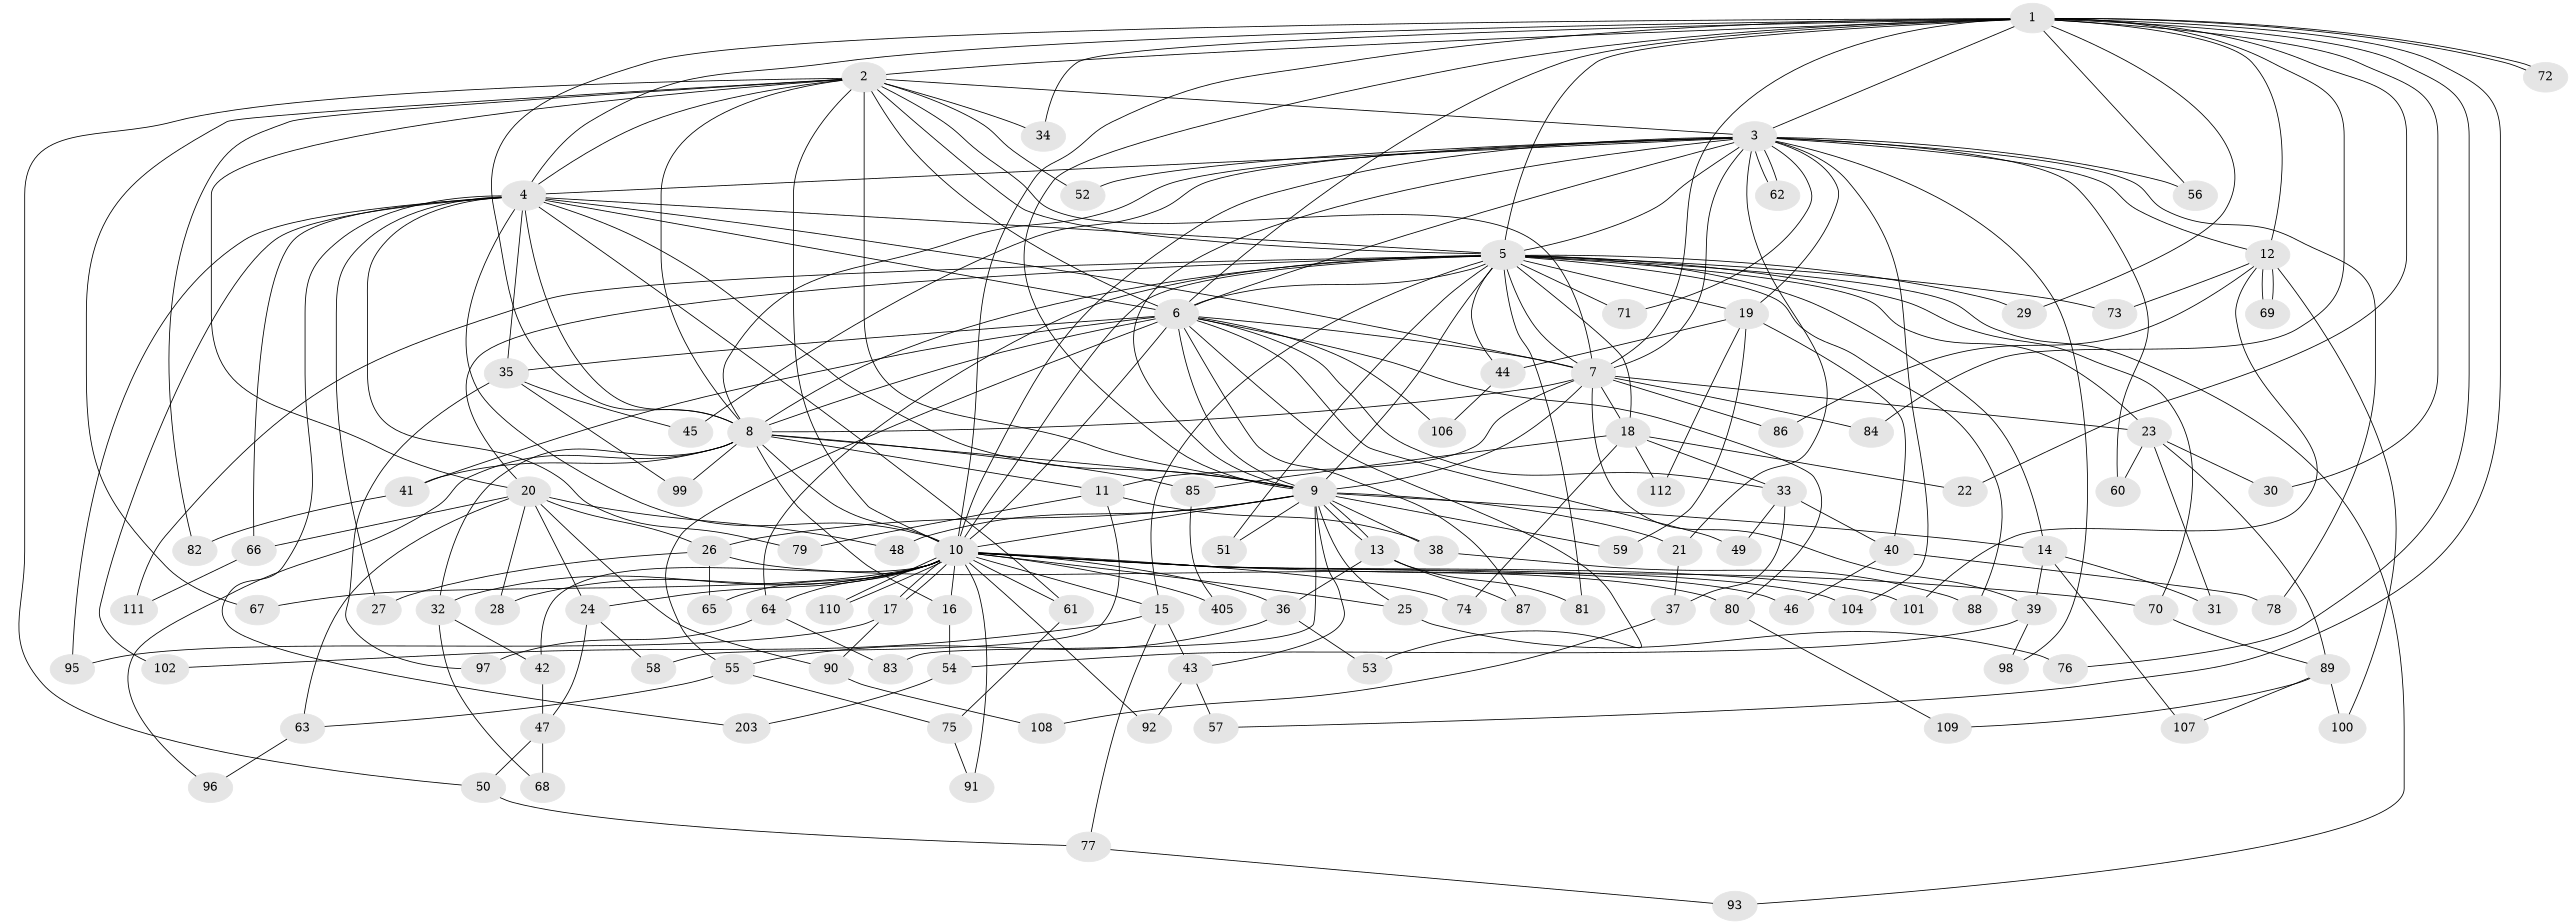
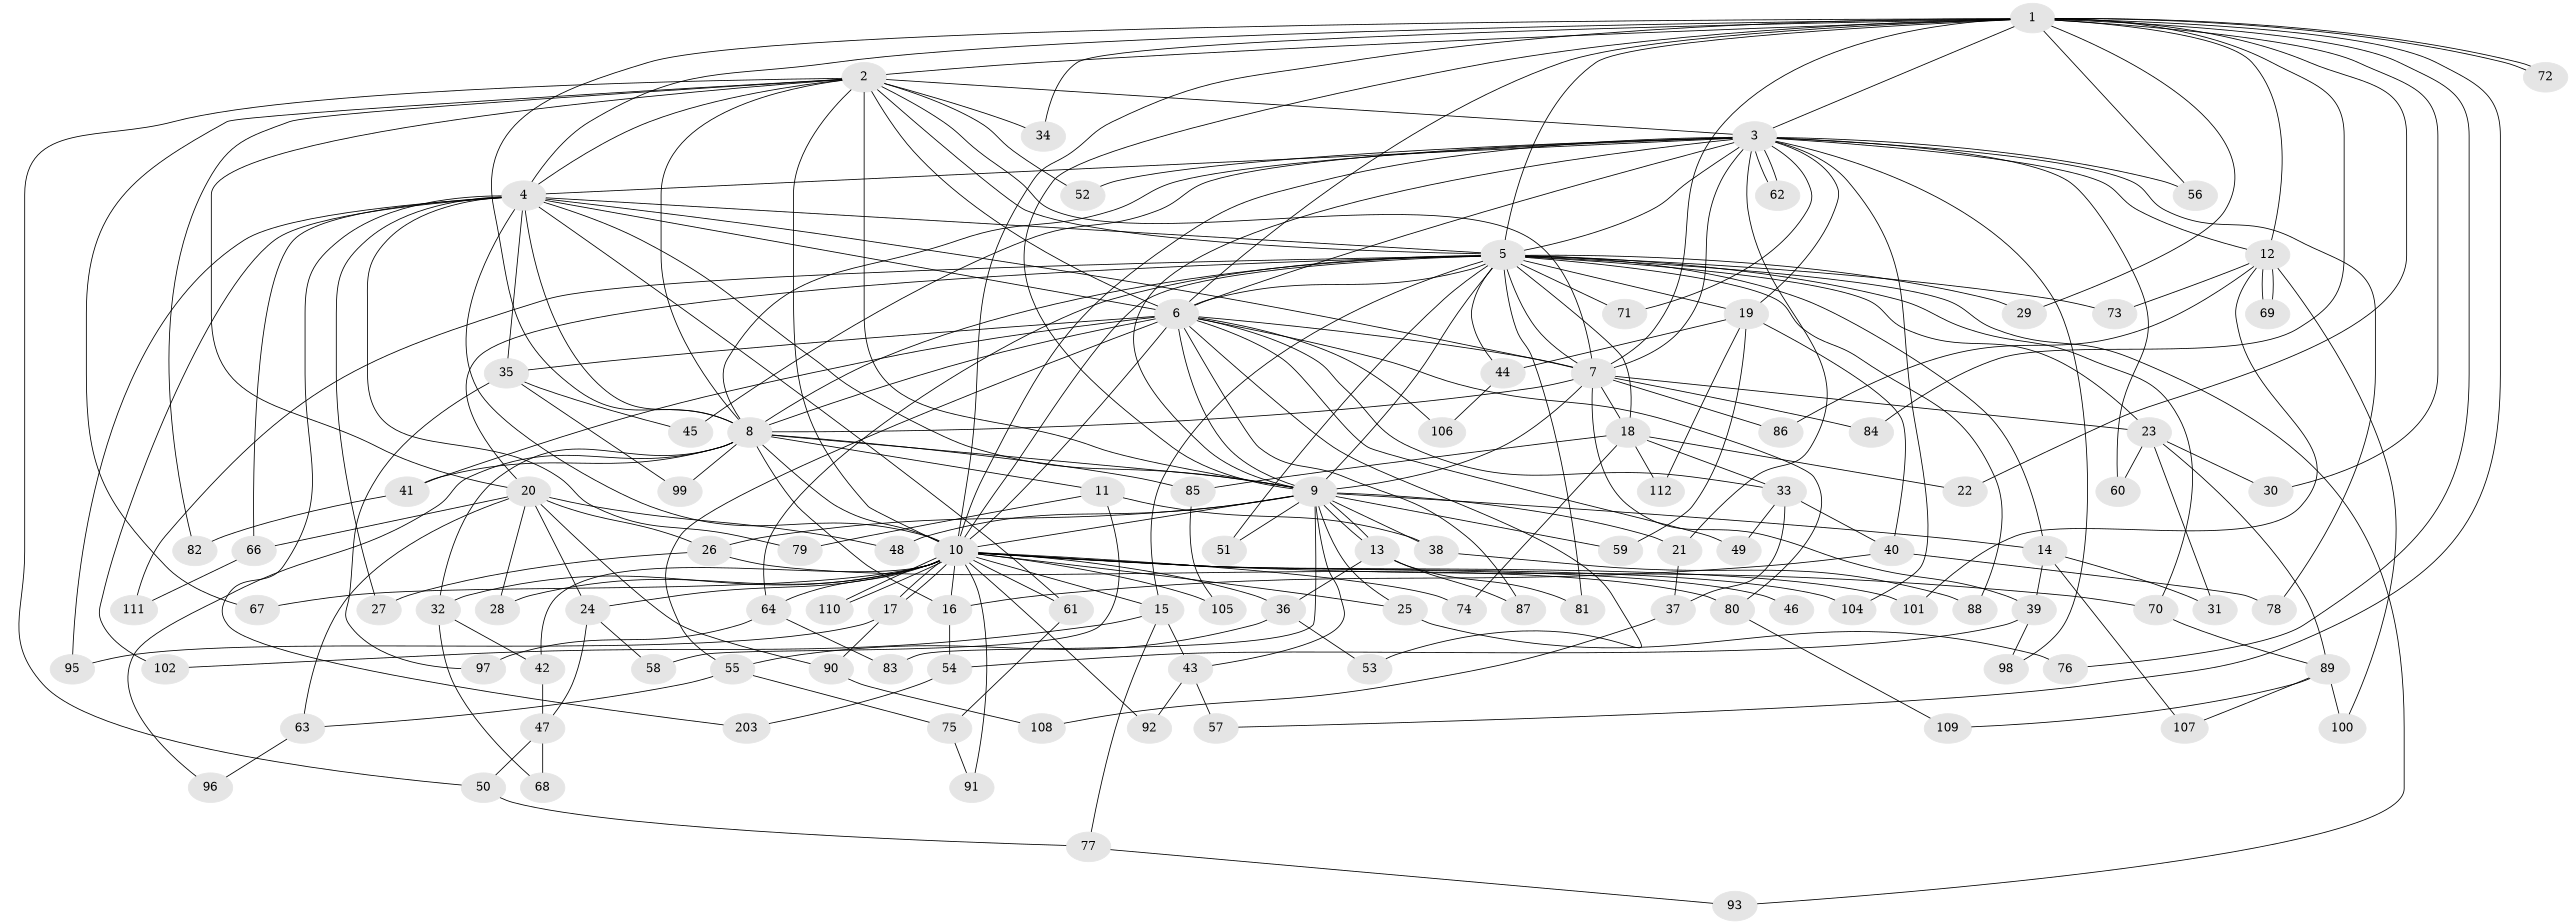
(1277, 471) -> none
(1857, 572) -> (1420, 578)
(710, 610) -> none
(1223, 610) -> (1223, 610)
